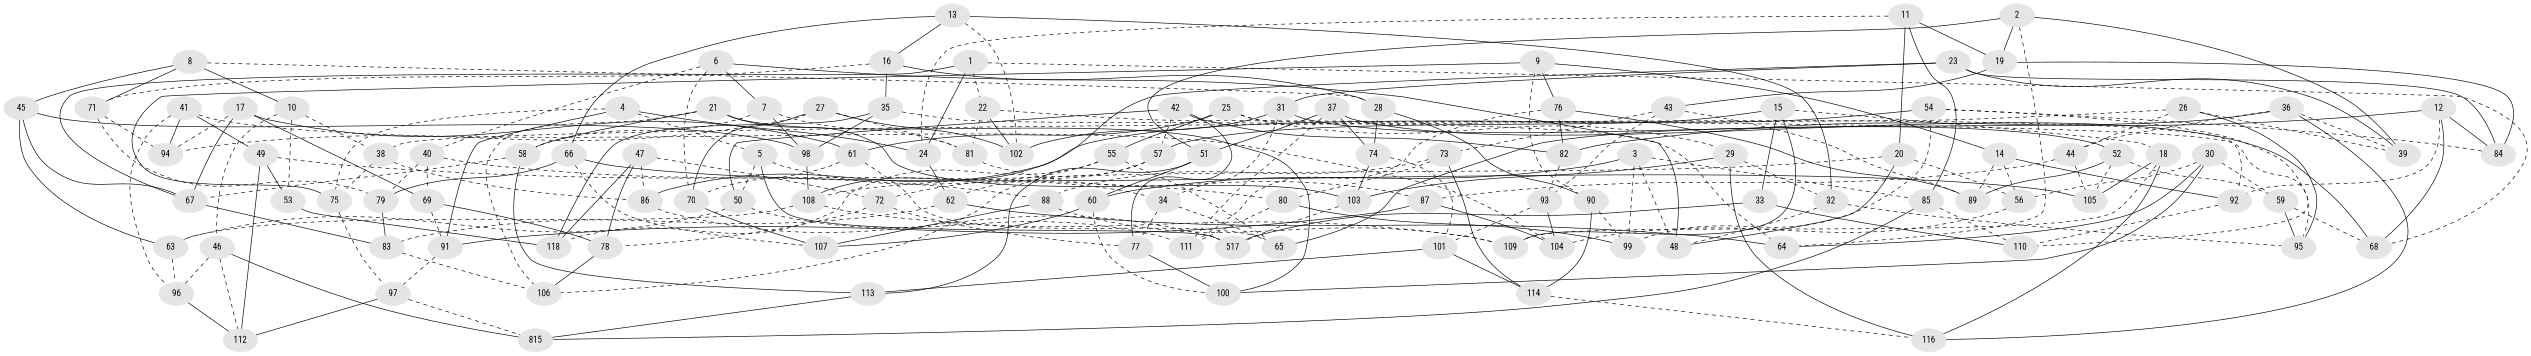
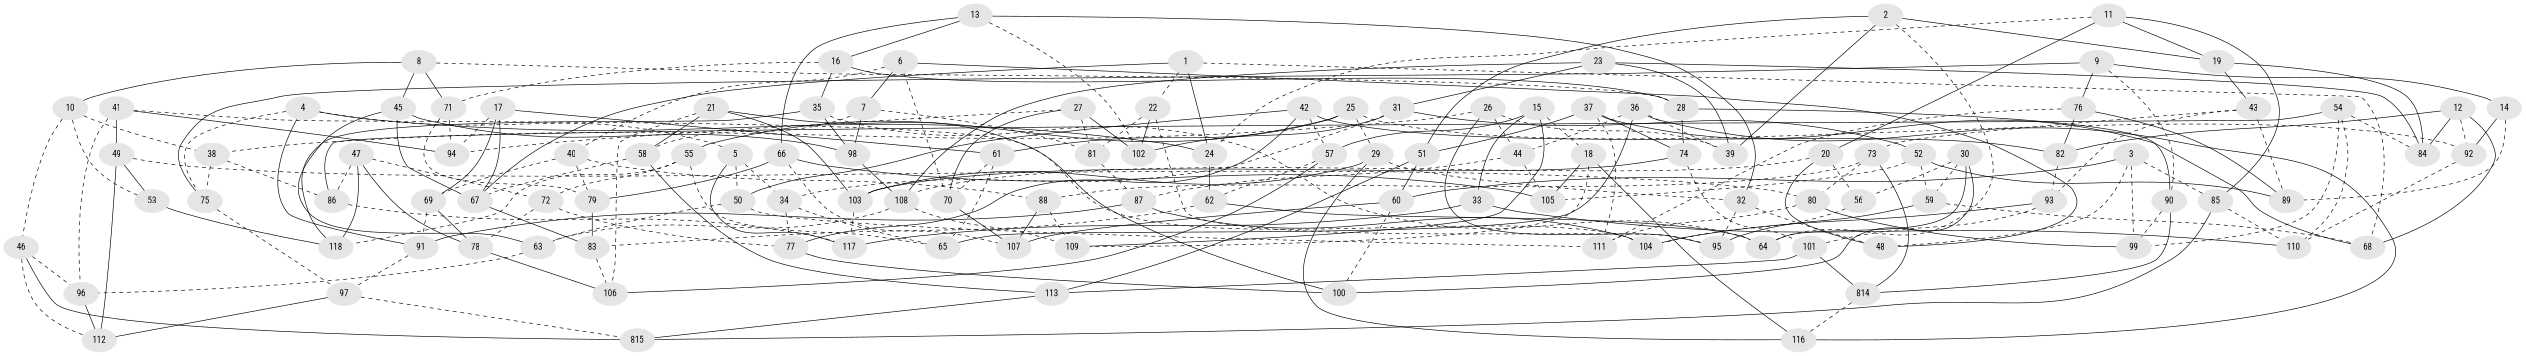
(2009, 178) -> none
(1233, 247) -> (849, 247)
(861, 255) -> (1001, 271)
(1534, 294) -> (1863, 294)
